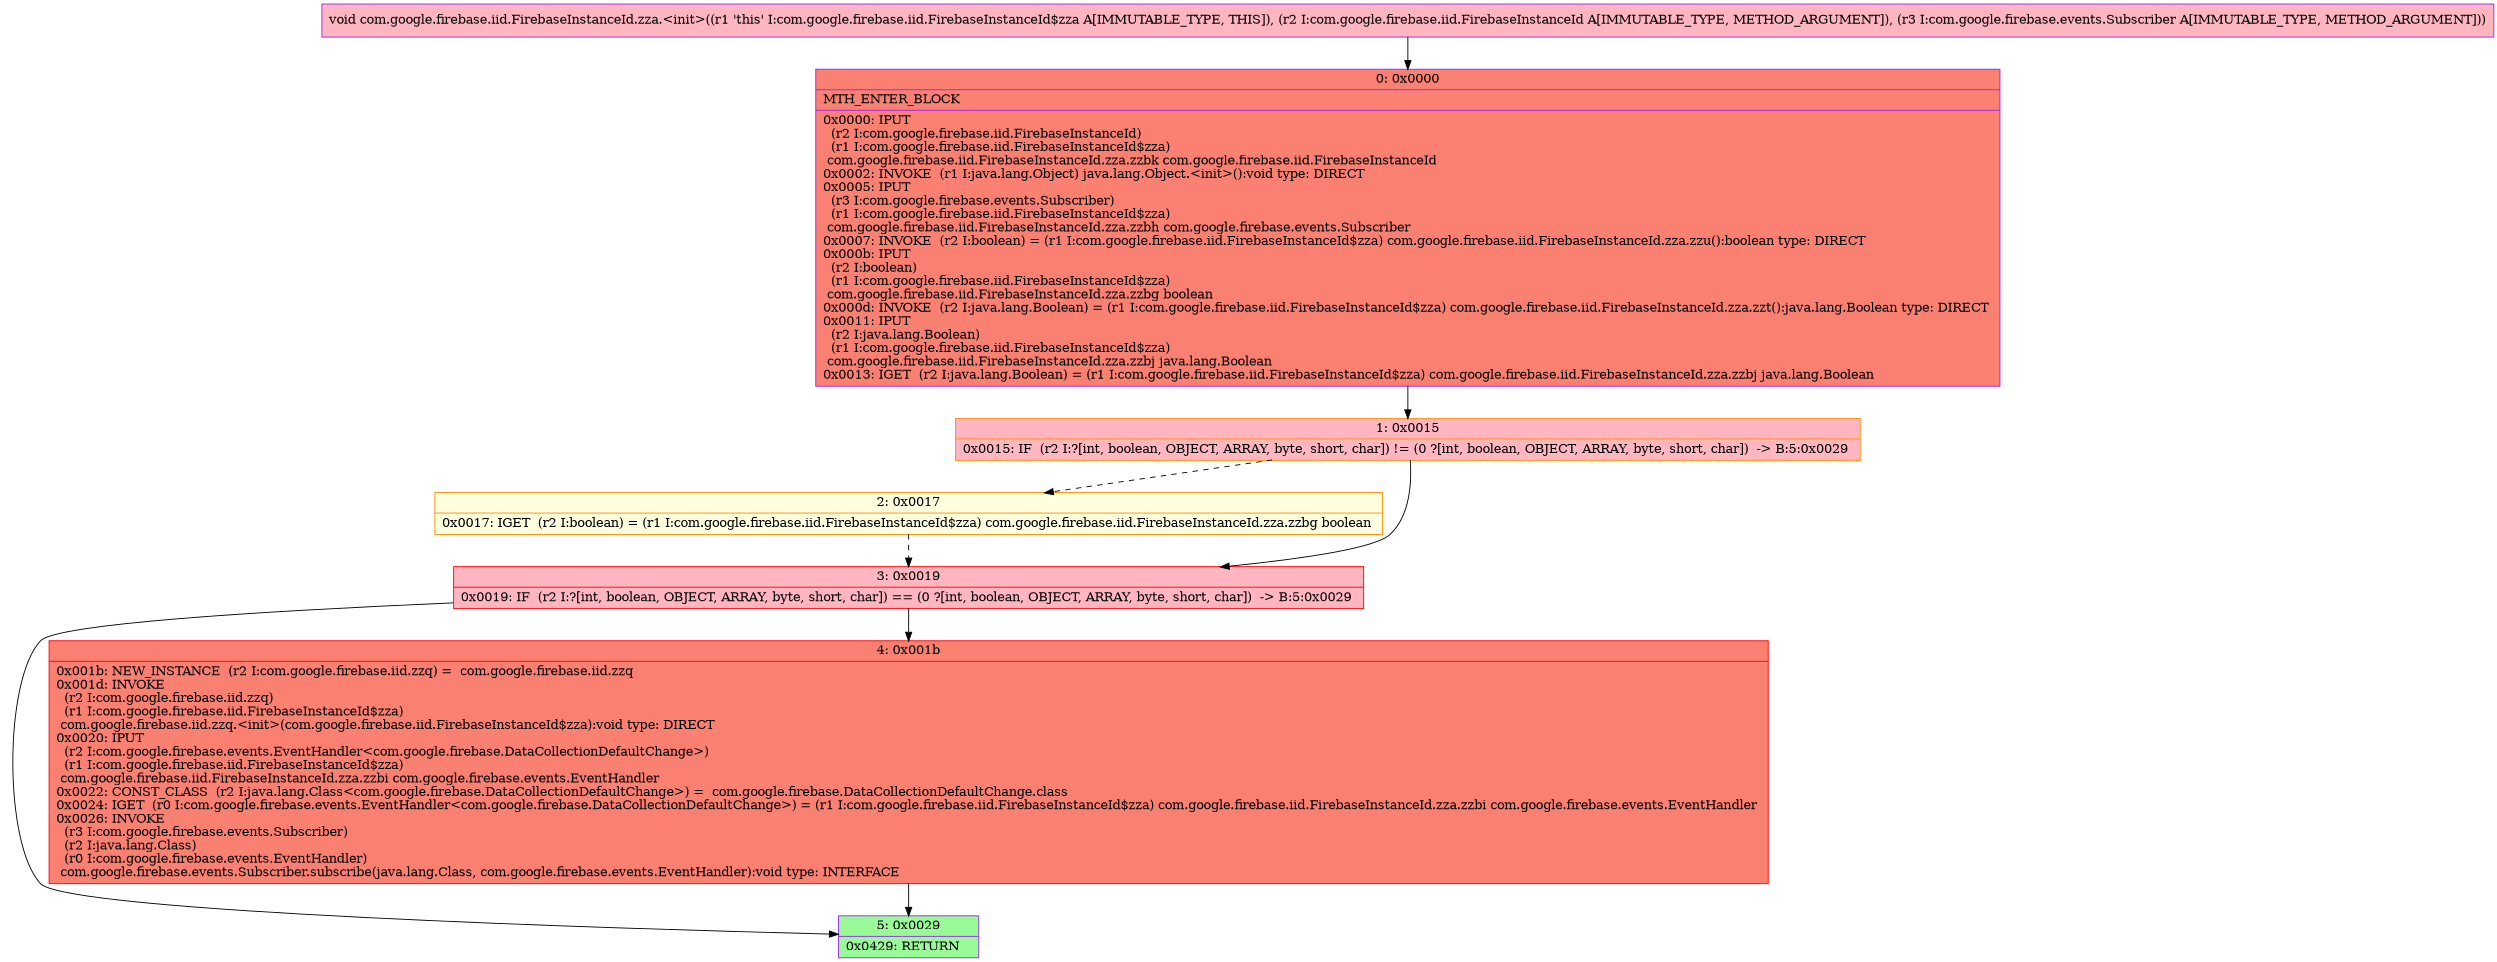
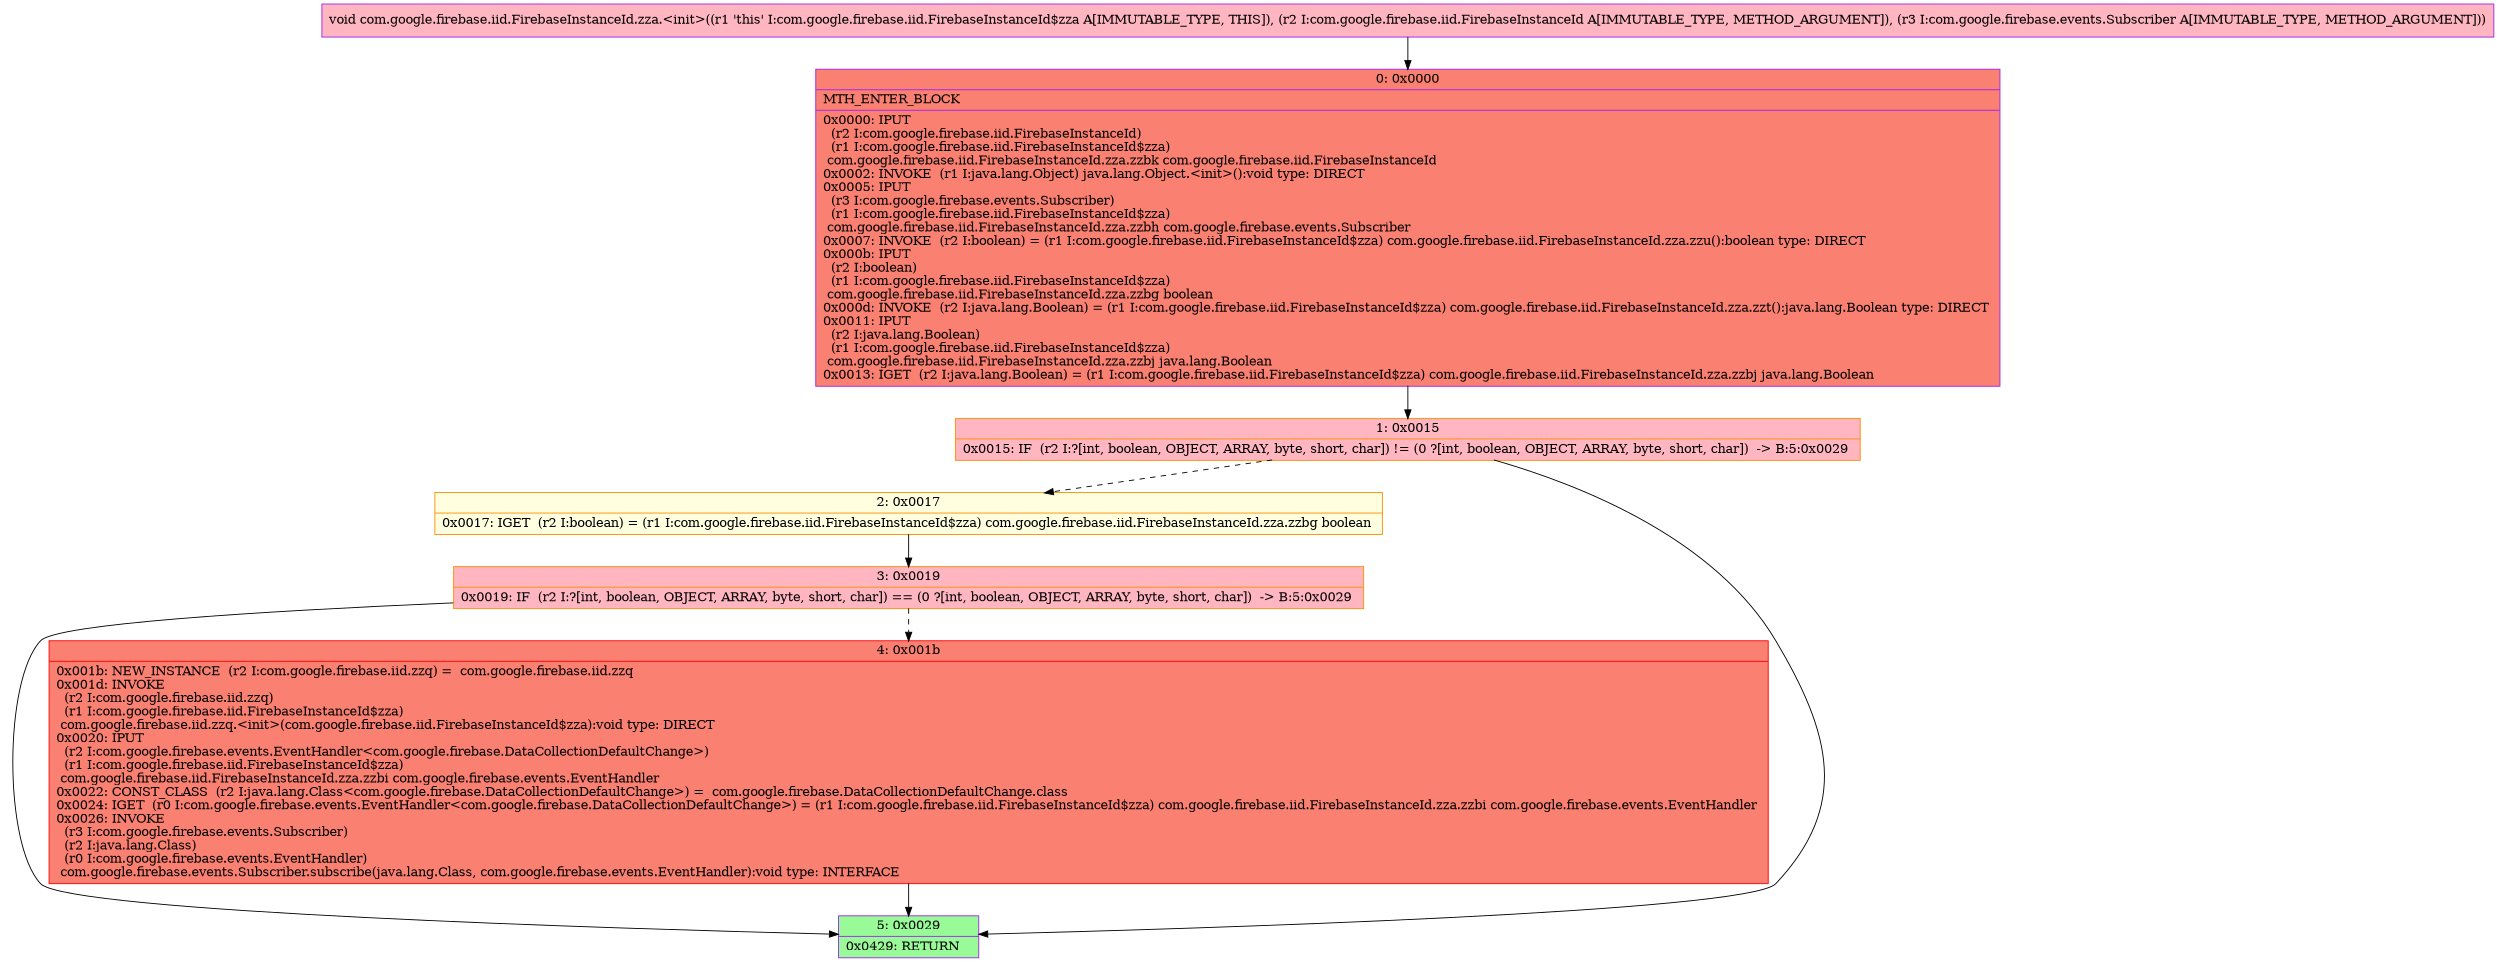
(909, 546) -> (909, 546)
(1350, 549) -> (1687, 901)
(909, 588) -> (909, 588)
(909, 620) -> (909, 620)
